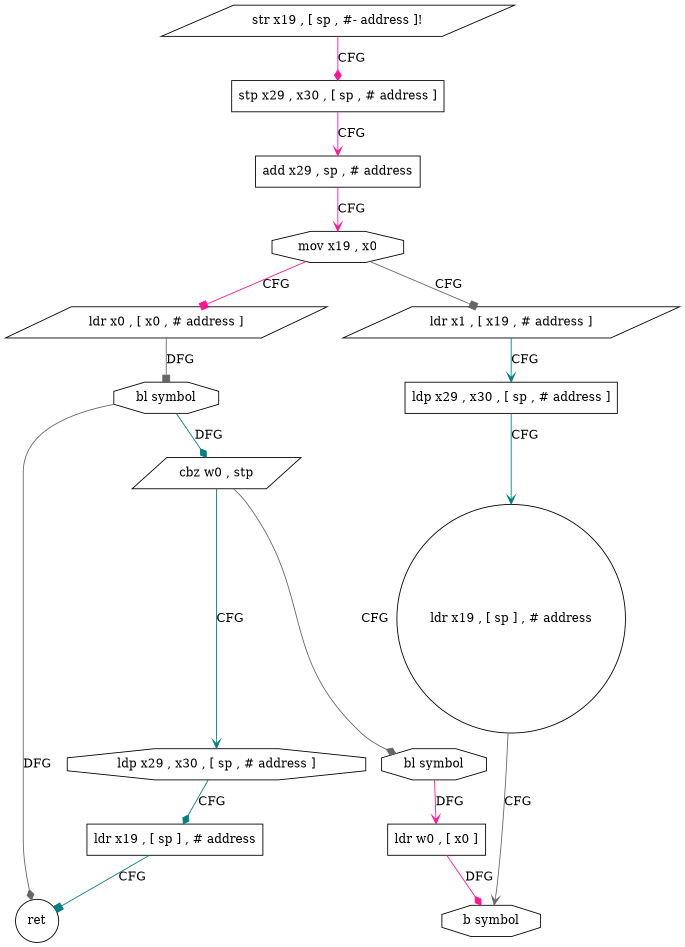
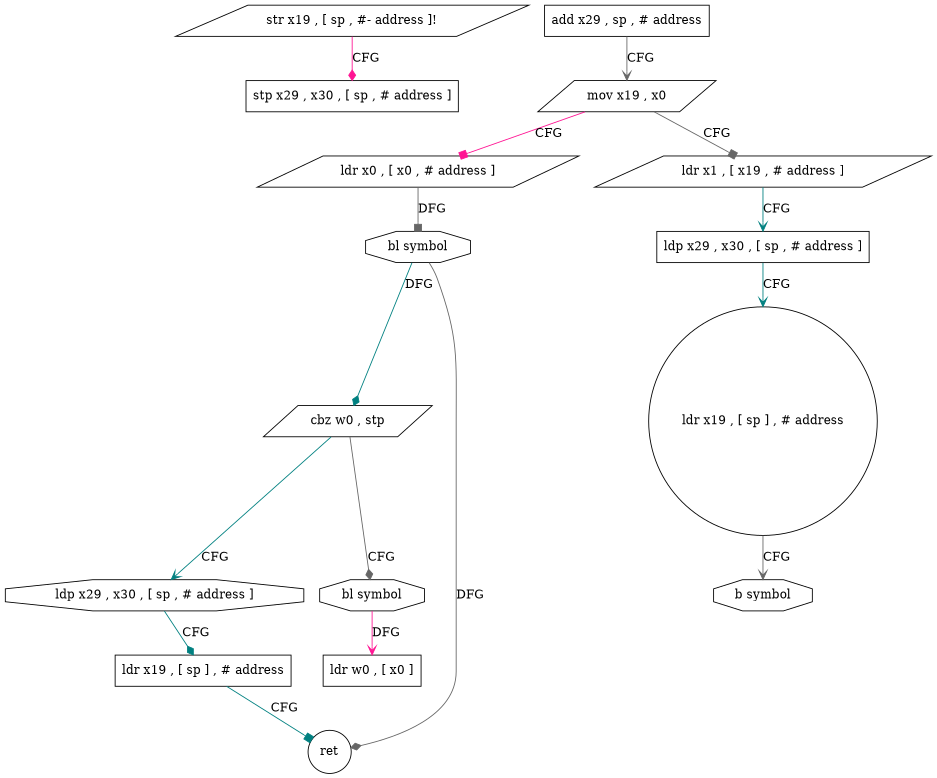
(338, 130) -> none
(338, 205) -> (627, 54)
(338, 247) -> (627, 96)
(461, 876) -> none
